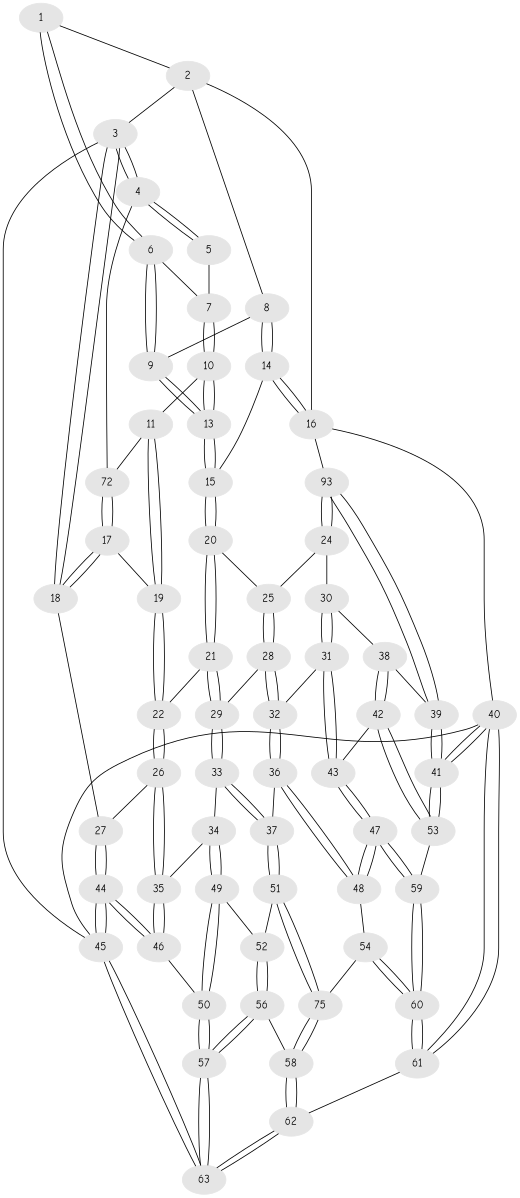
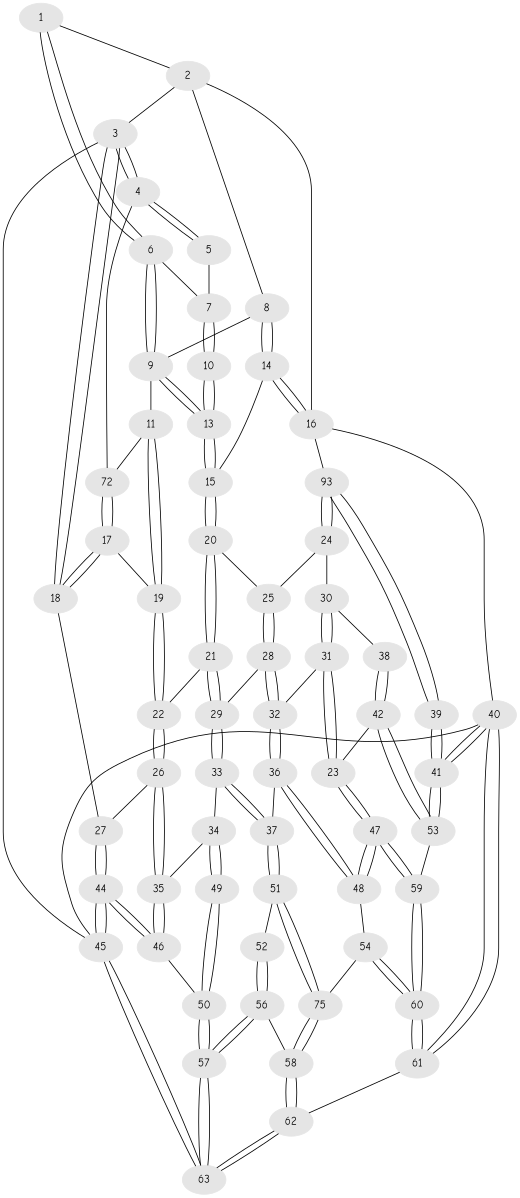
(187, 389) -> (151, 395)
(411, 686) -> none
(333, 773) -> (333, 773)
(240, 918) -> none
